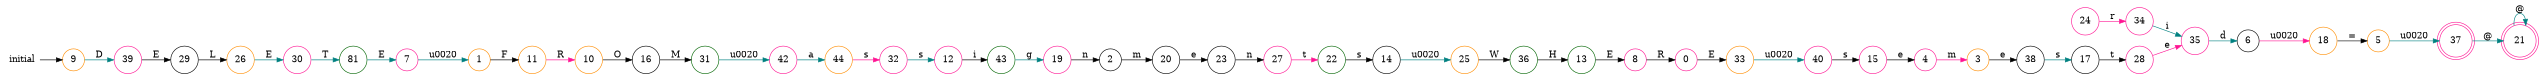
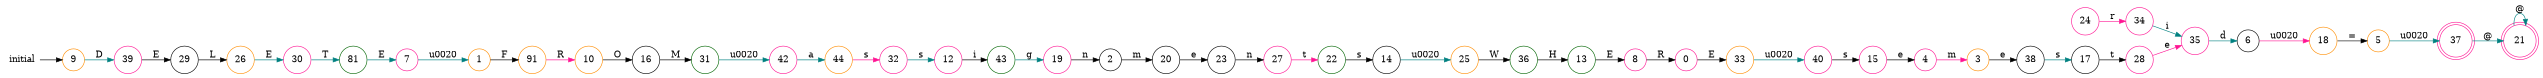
(532, 60) -> (532, 60)
